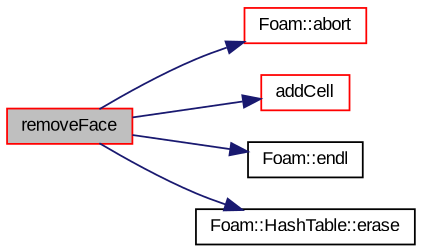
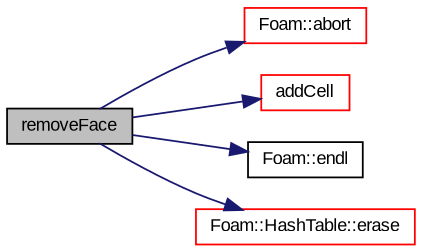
(70, 126) -> (70, 126)
(305, 227) -> (305, 227)
